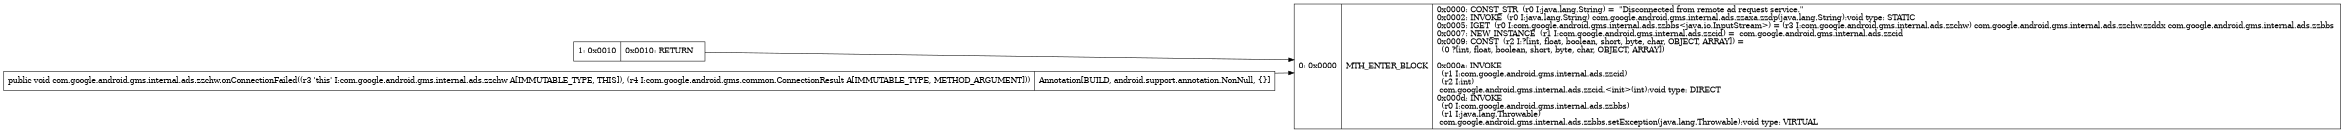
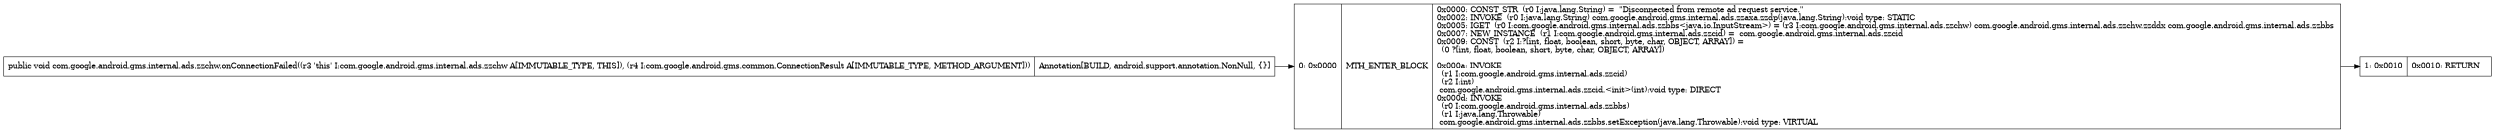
(997, 56) -> (2348, 66)
